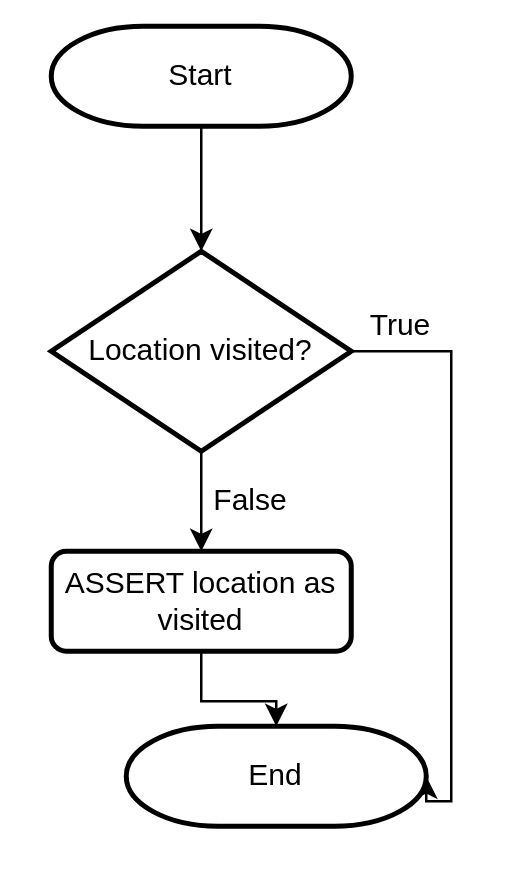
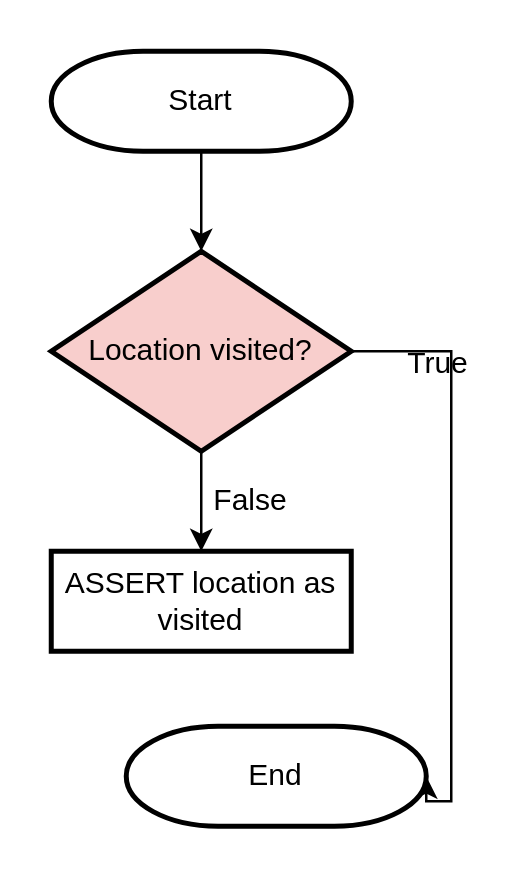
(201, 76) -> (201, 101)
(401, 326) -> (439, 364)
(201, 351) -> (201, 351)
(201, 601) -> (201, 601)
(218, 701) -> none
